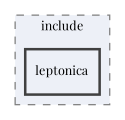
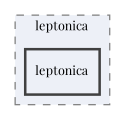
(62, 27) -> (62, 27)
